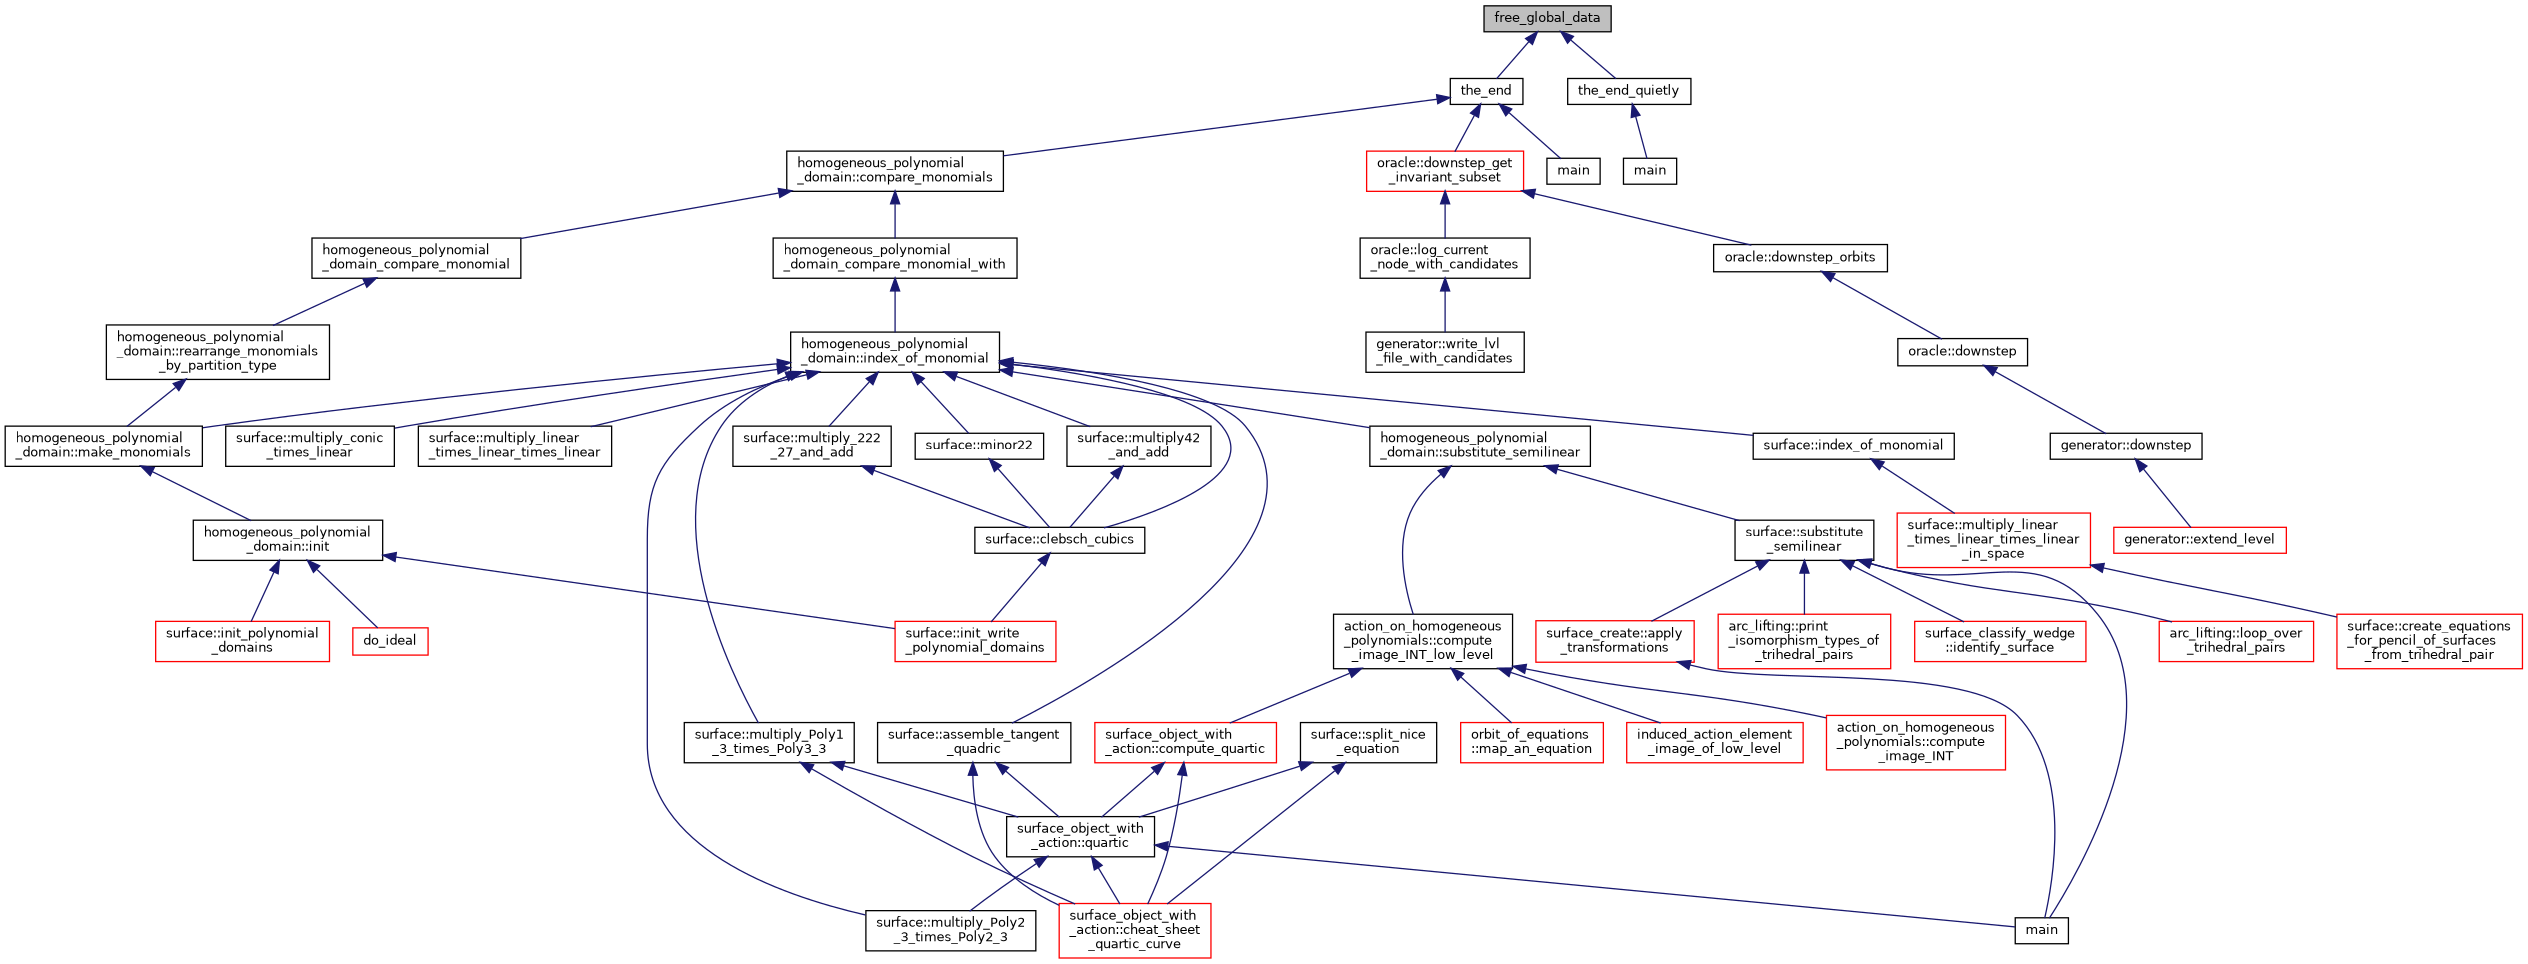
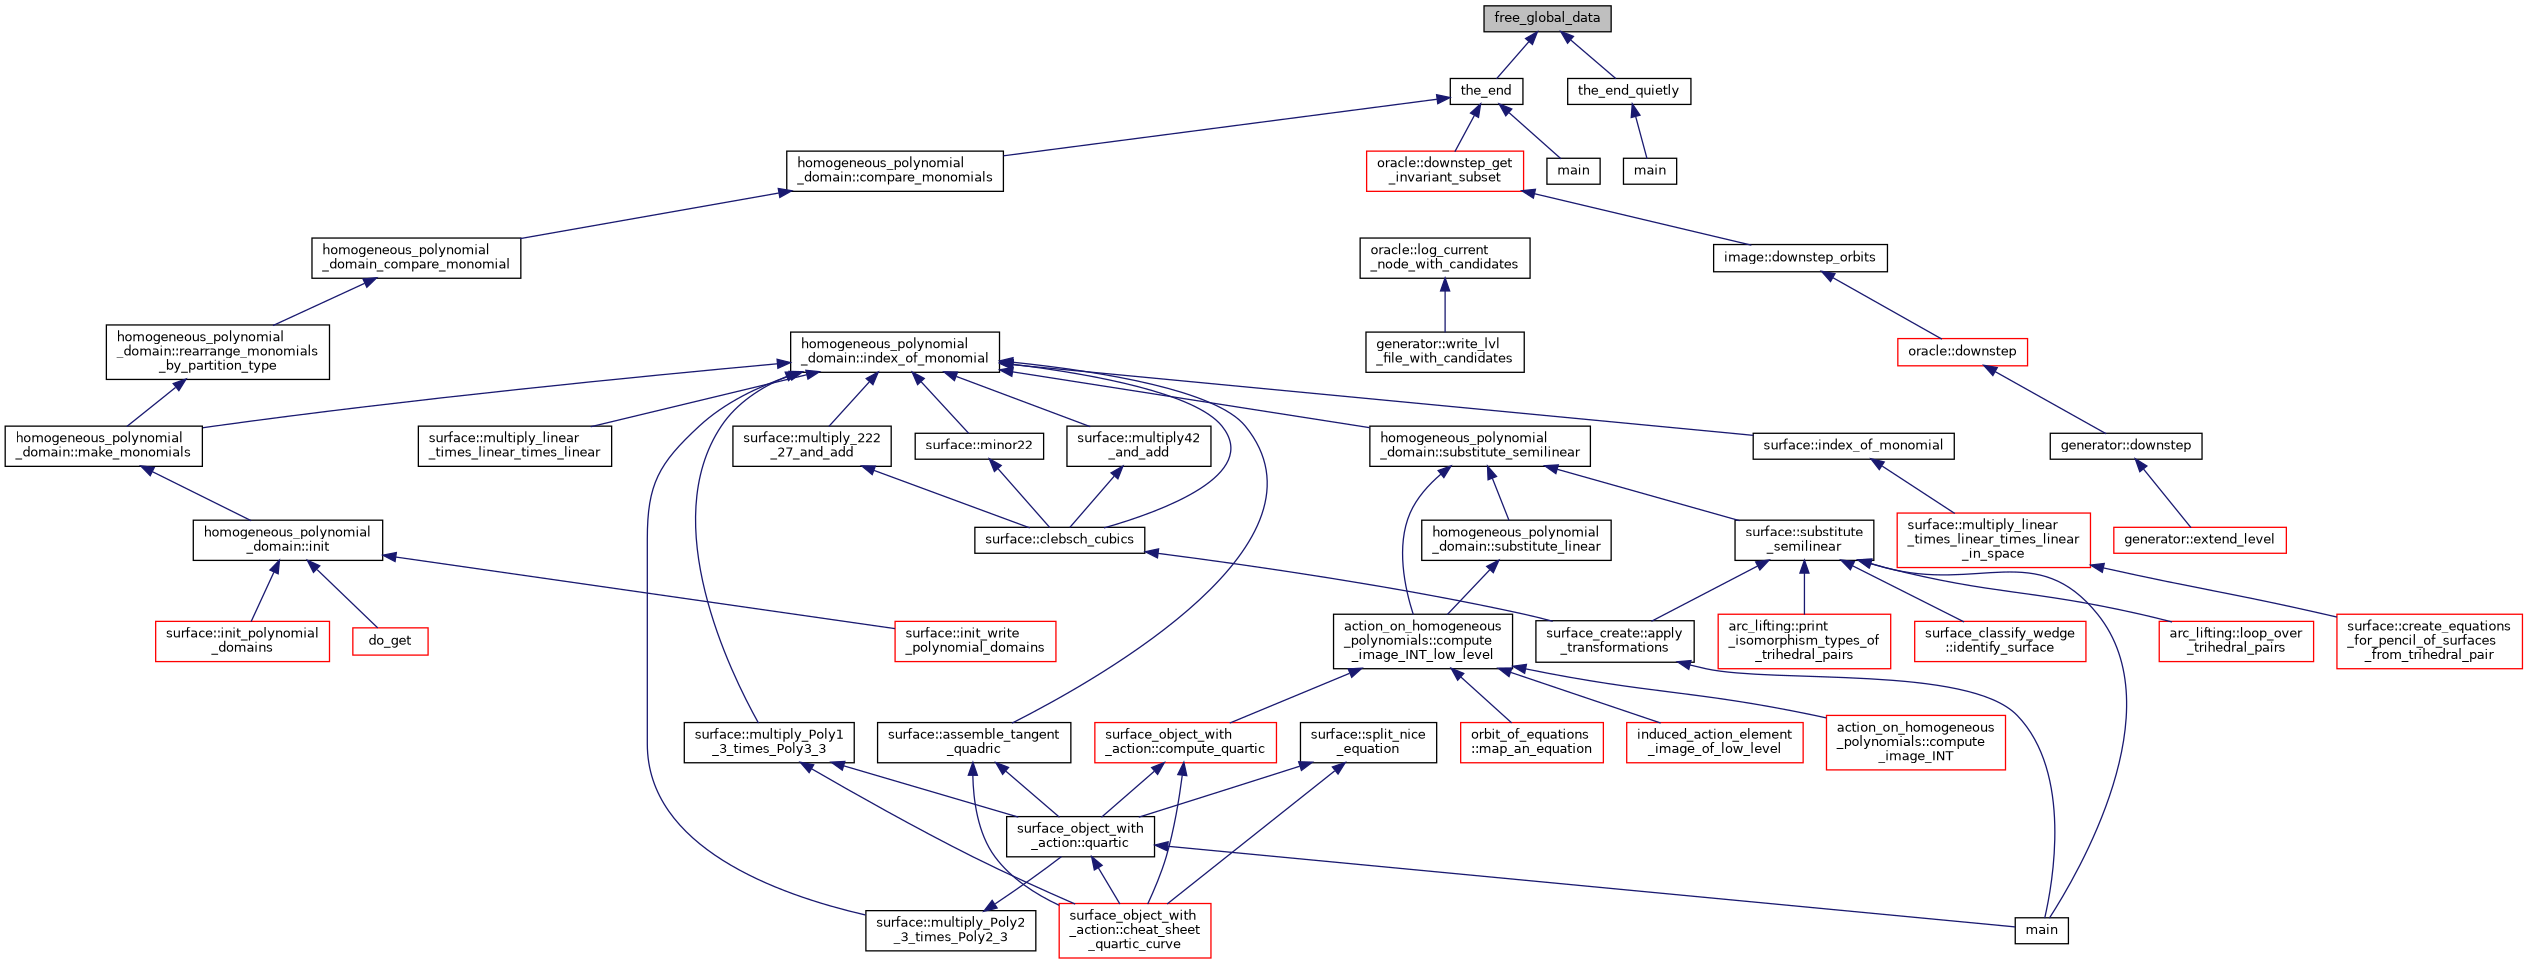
(1445, 221) -> none
(895, 258) -> none
(1801, 258) -> (1801, 258)
(1963, 352) -> (1963, 352)
(310, 446) -> none
none -> (1516, 540)
(1016, 592) -> (1356, 582)
(390, 641) -> (390, 641)
(1615, 641) -> (1615, 641)
(1003, 887) -> (1035, 876)
